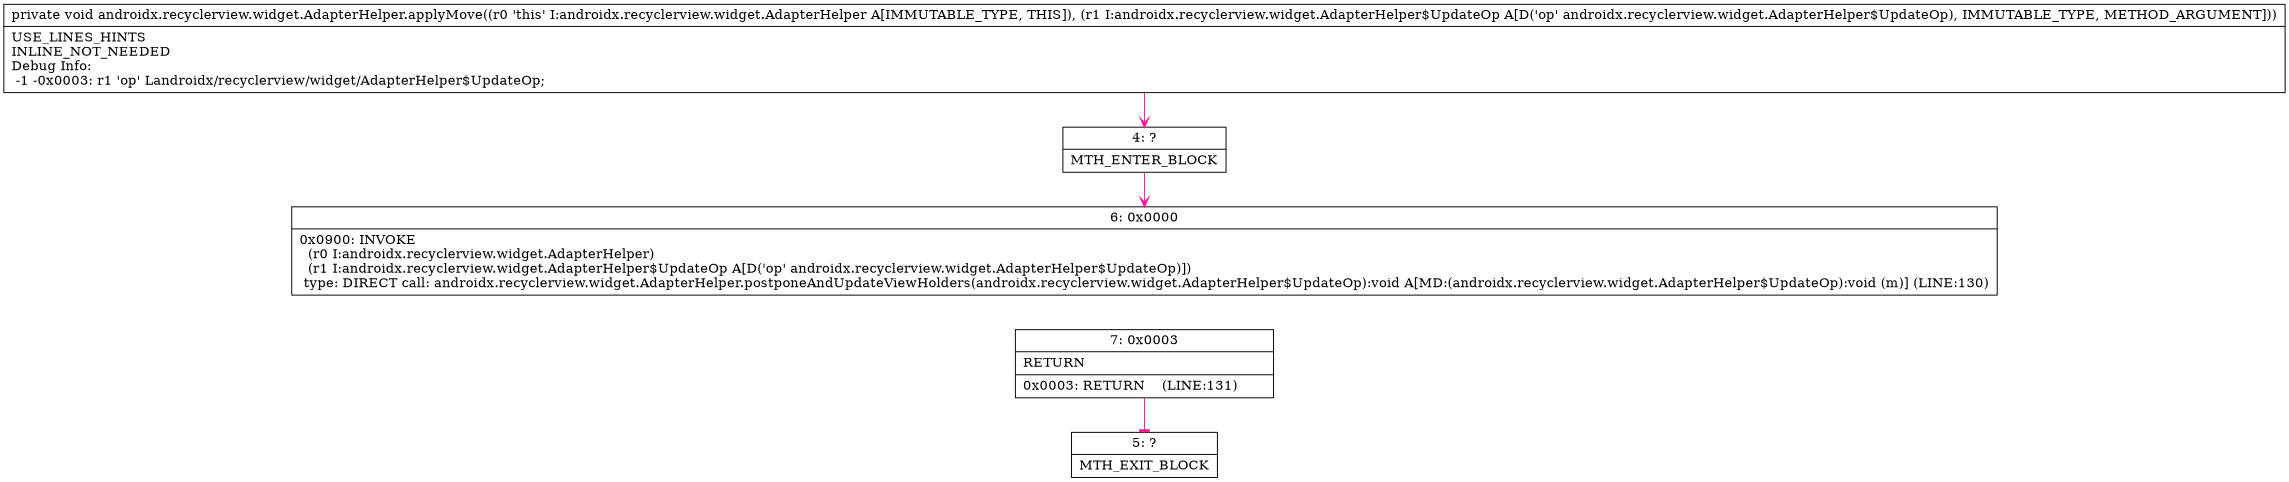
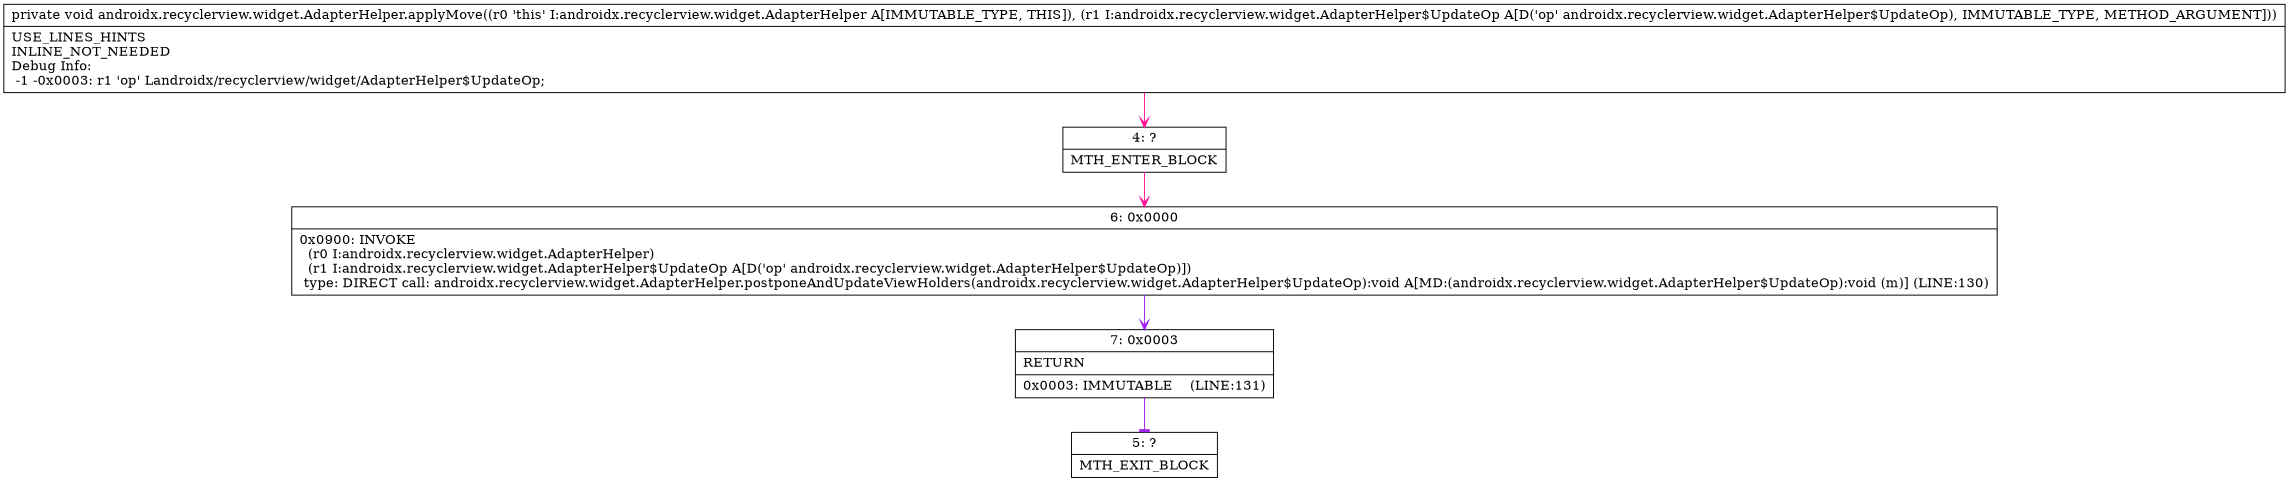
none -> (1144, 308)
(1131, 386) -> (1144, 386)
(1144, 413) -> (1144, 413)
